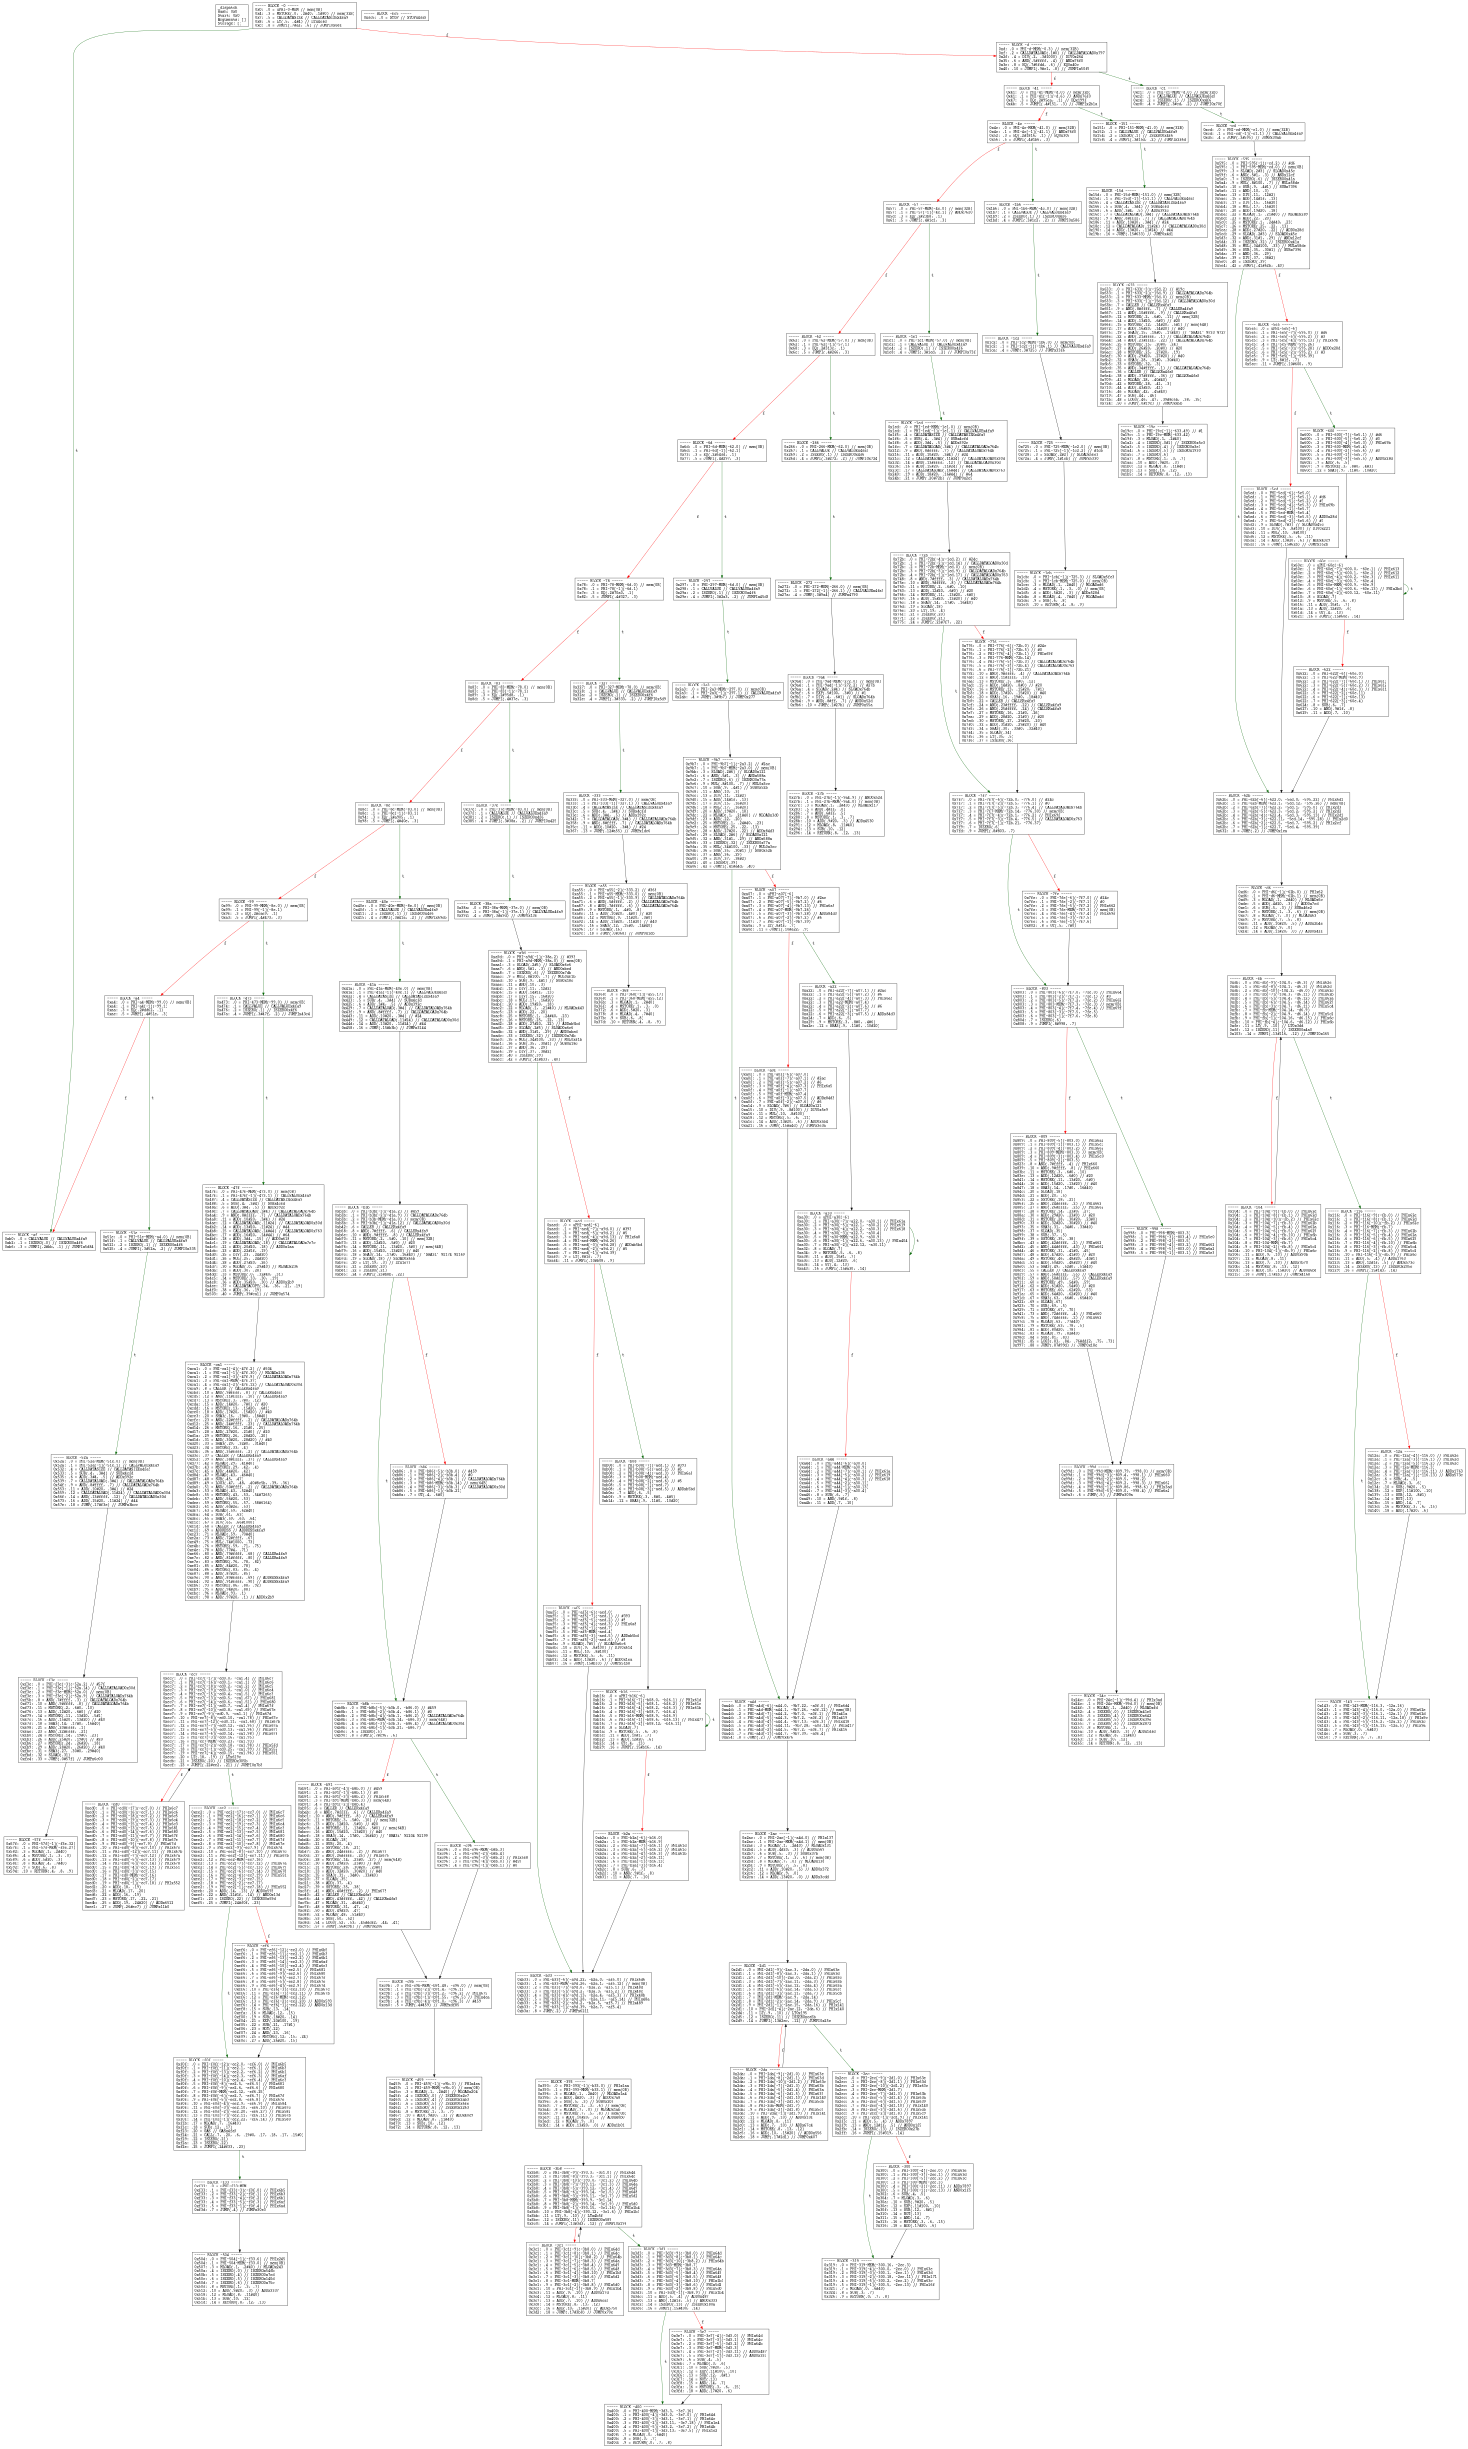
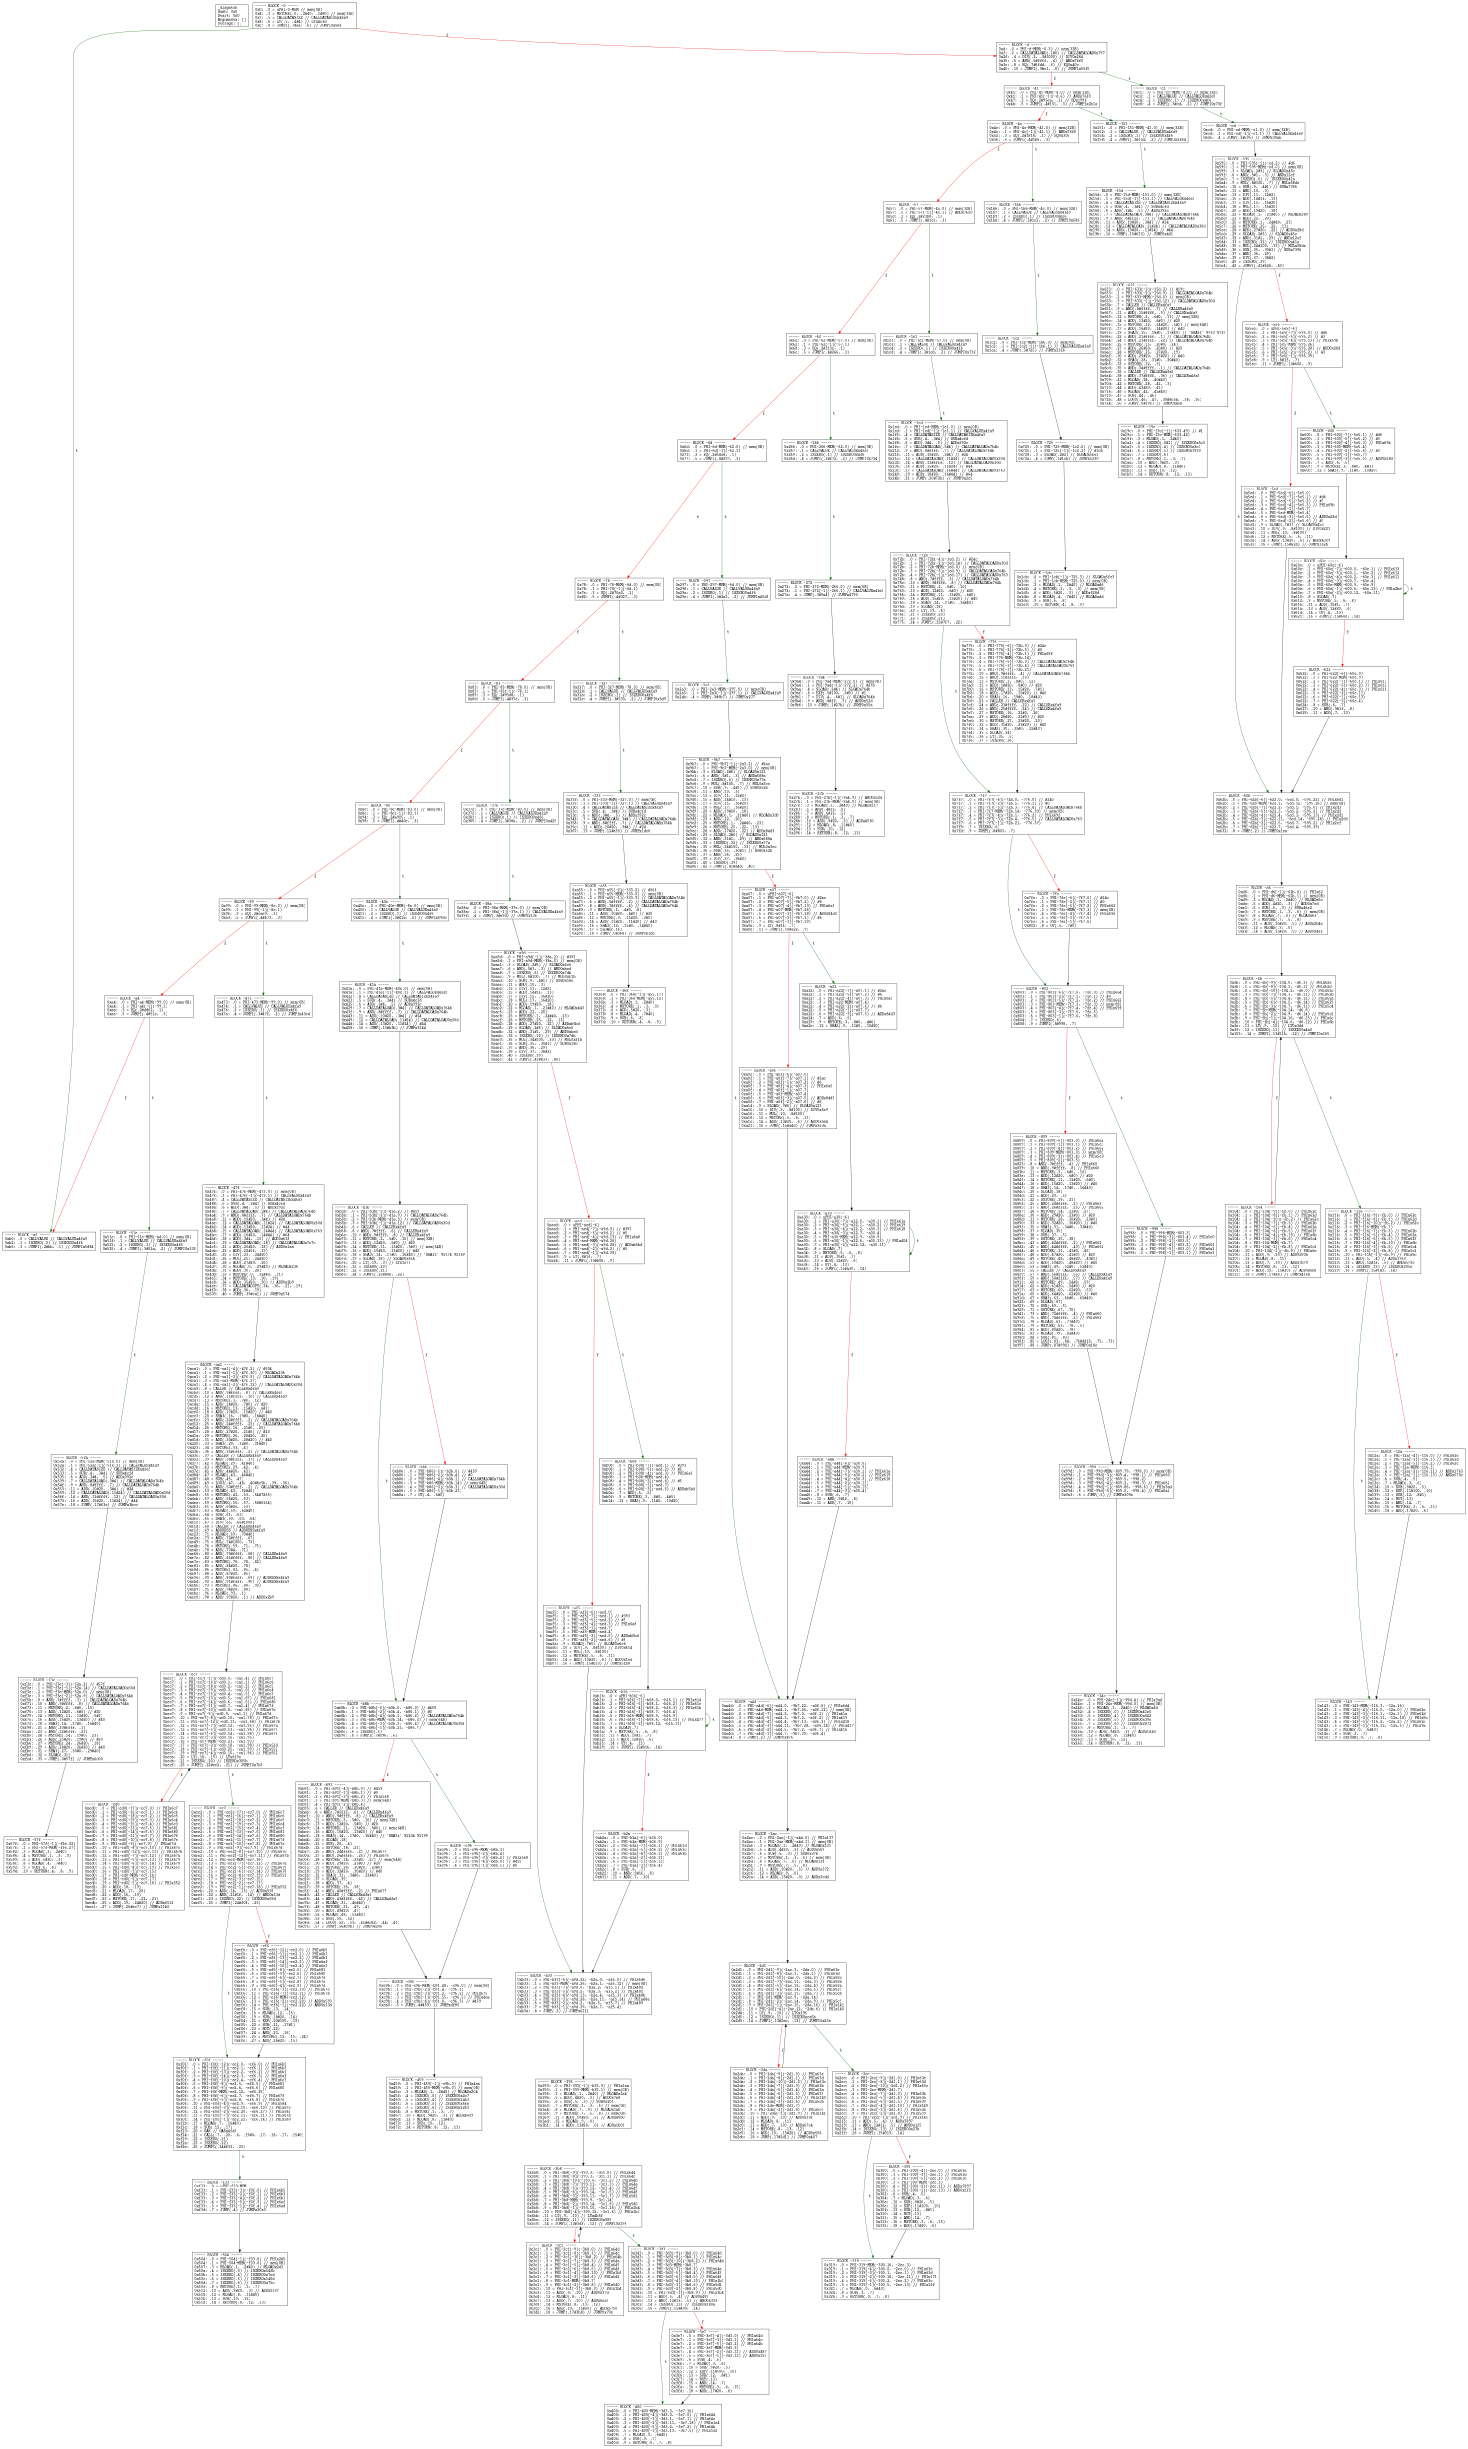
(395, 16) -> none
